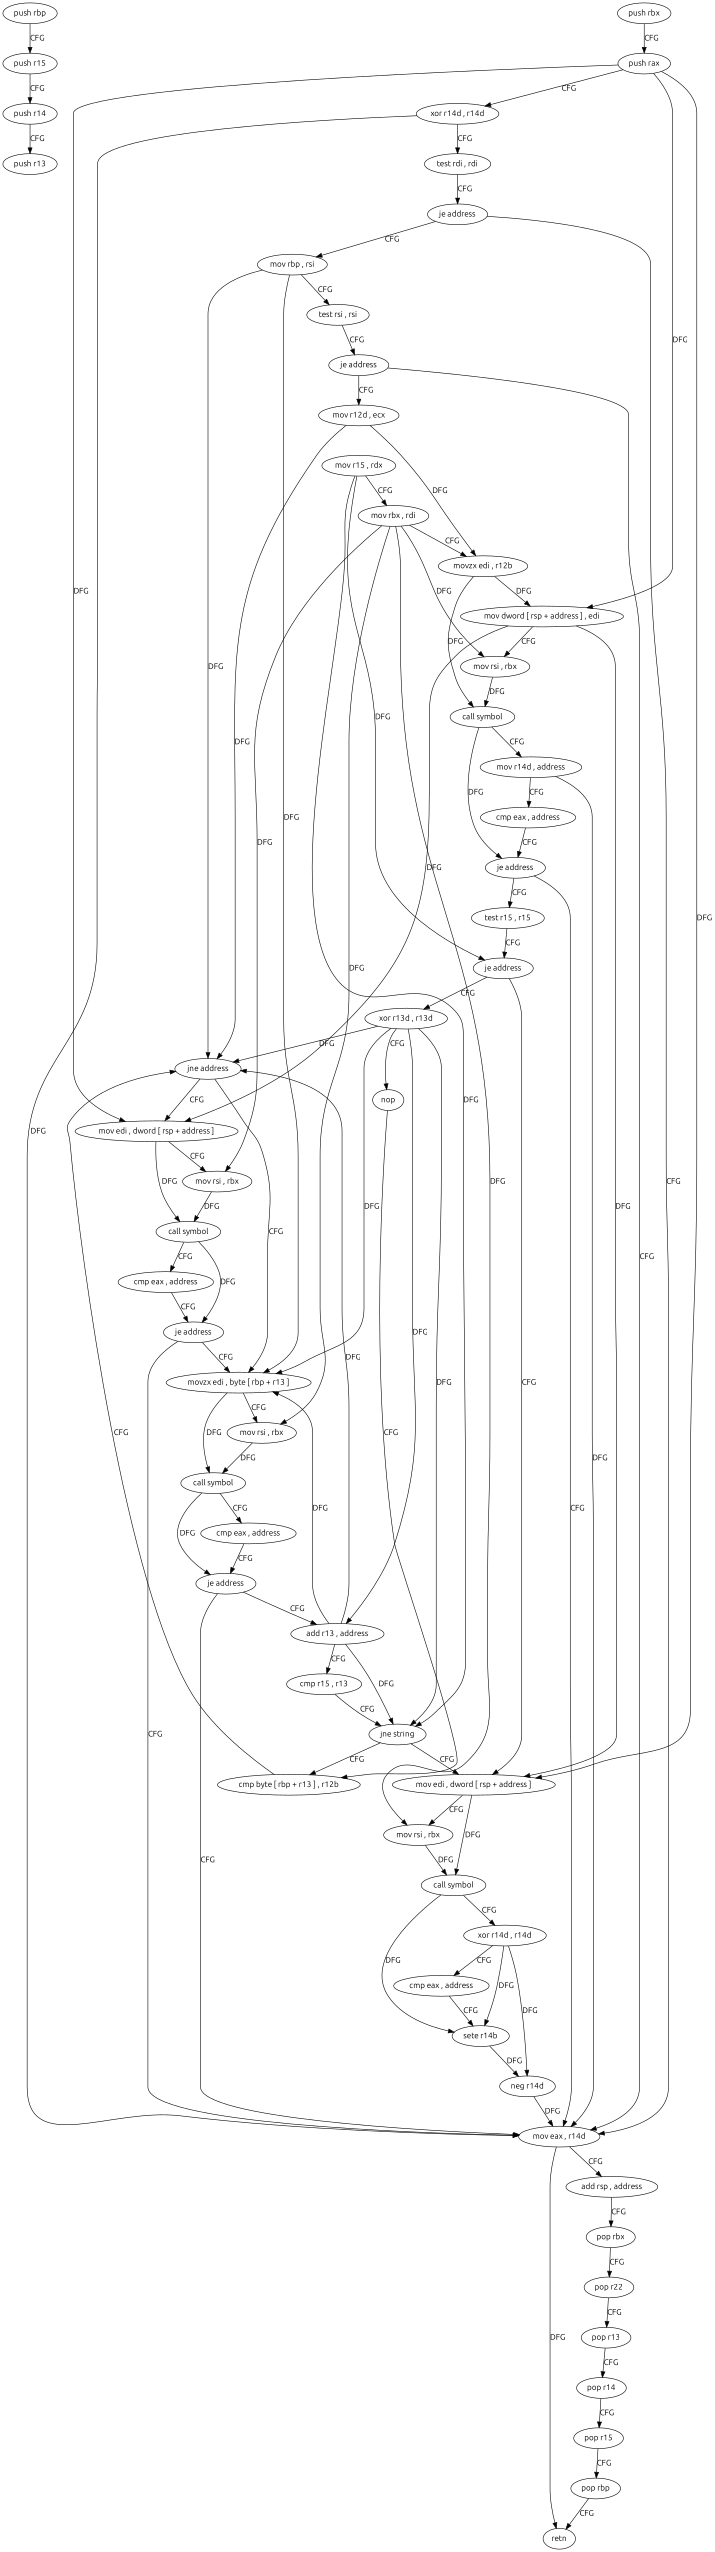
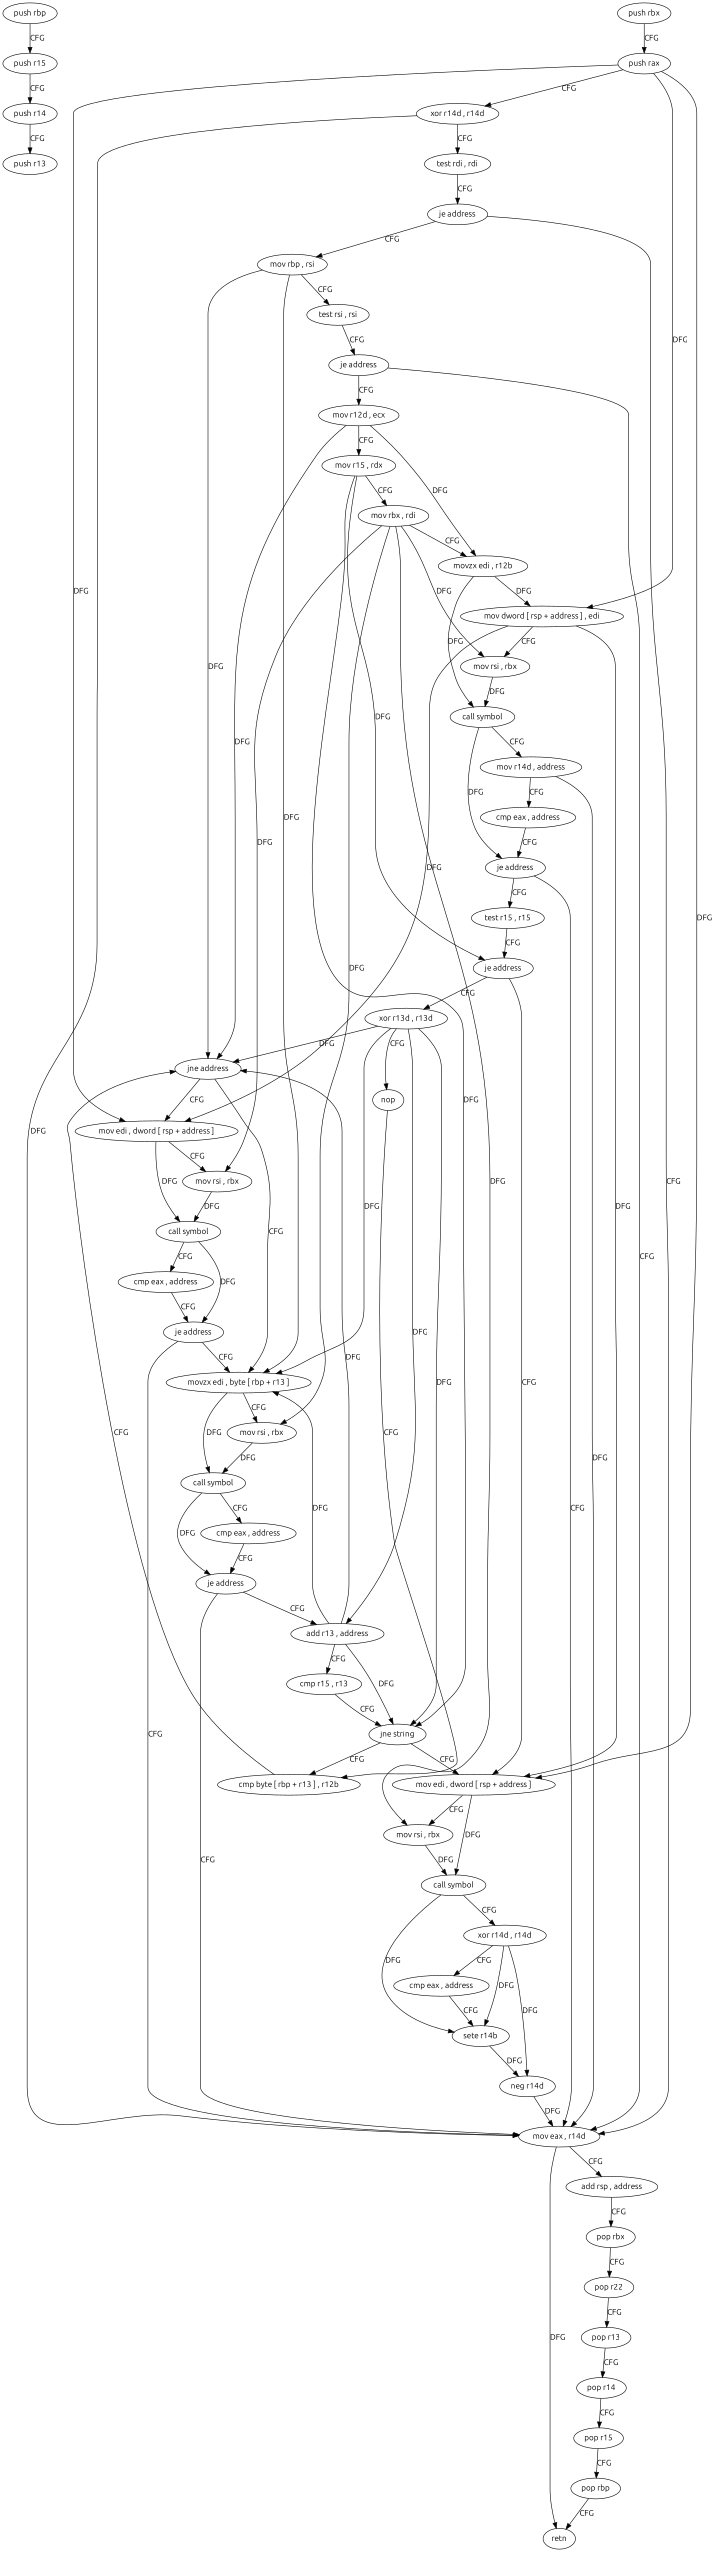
none -> (359, 438)
